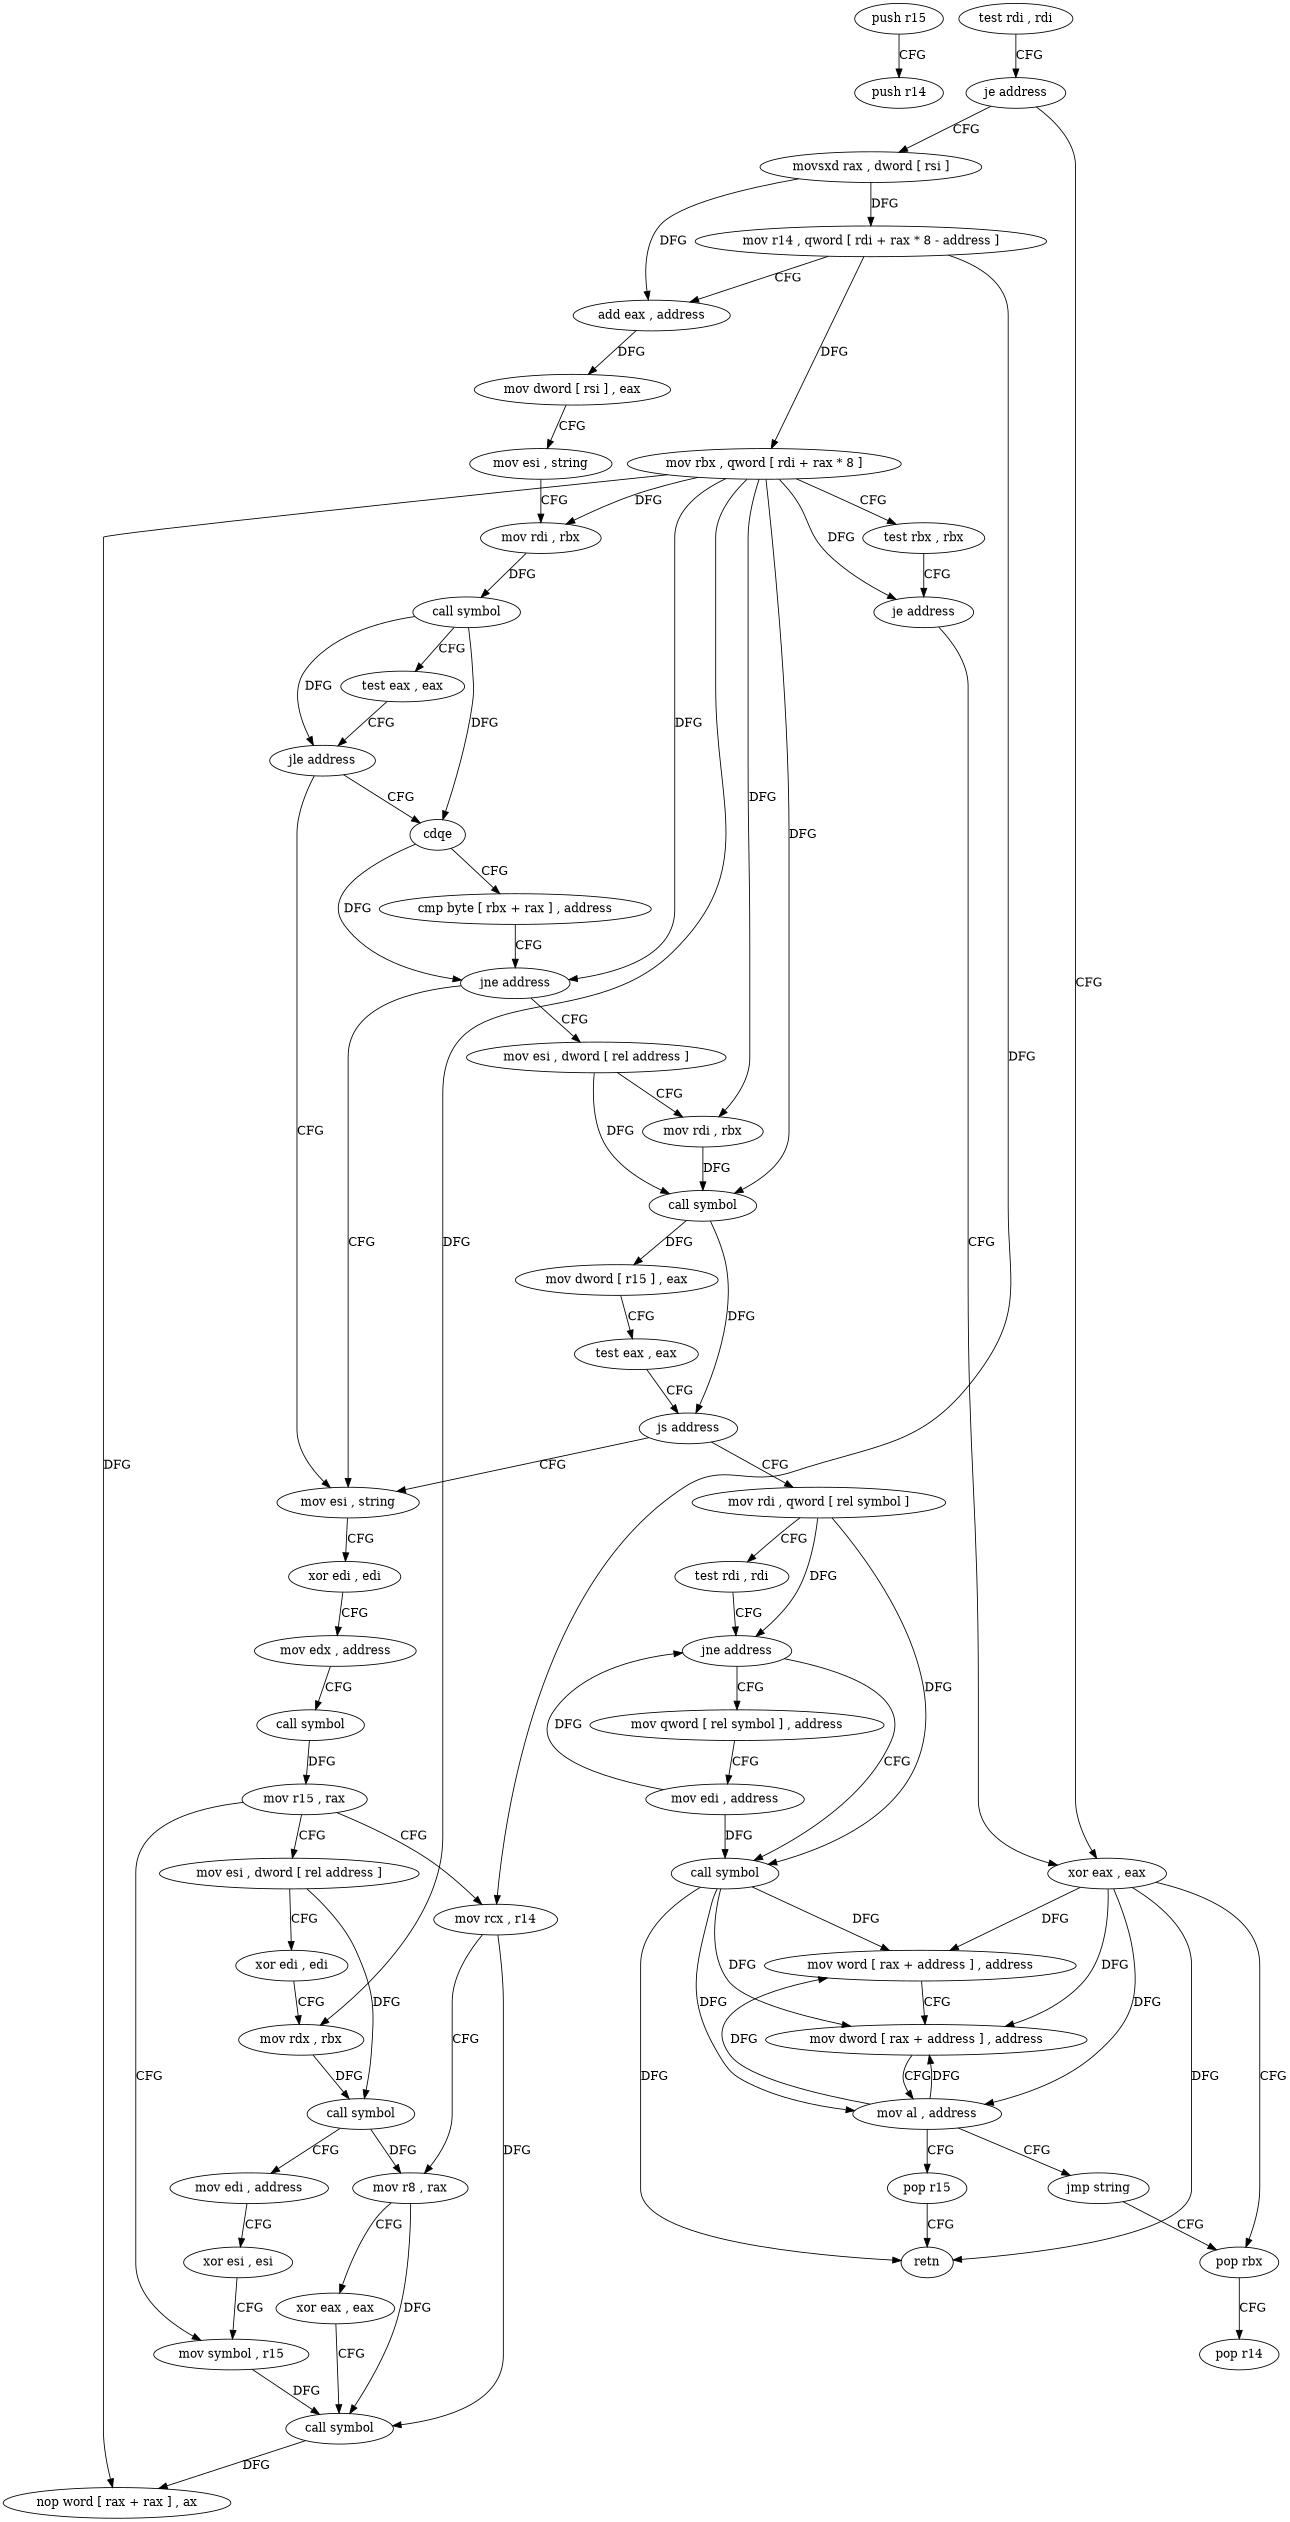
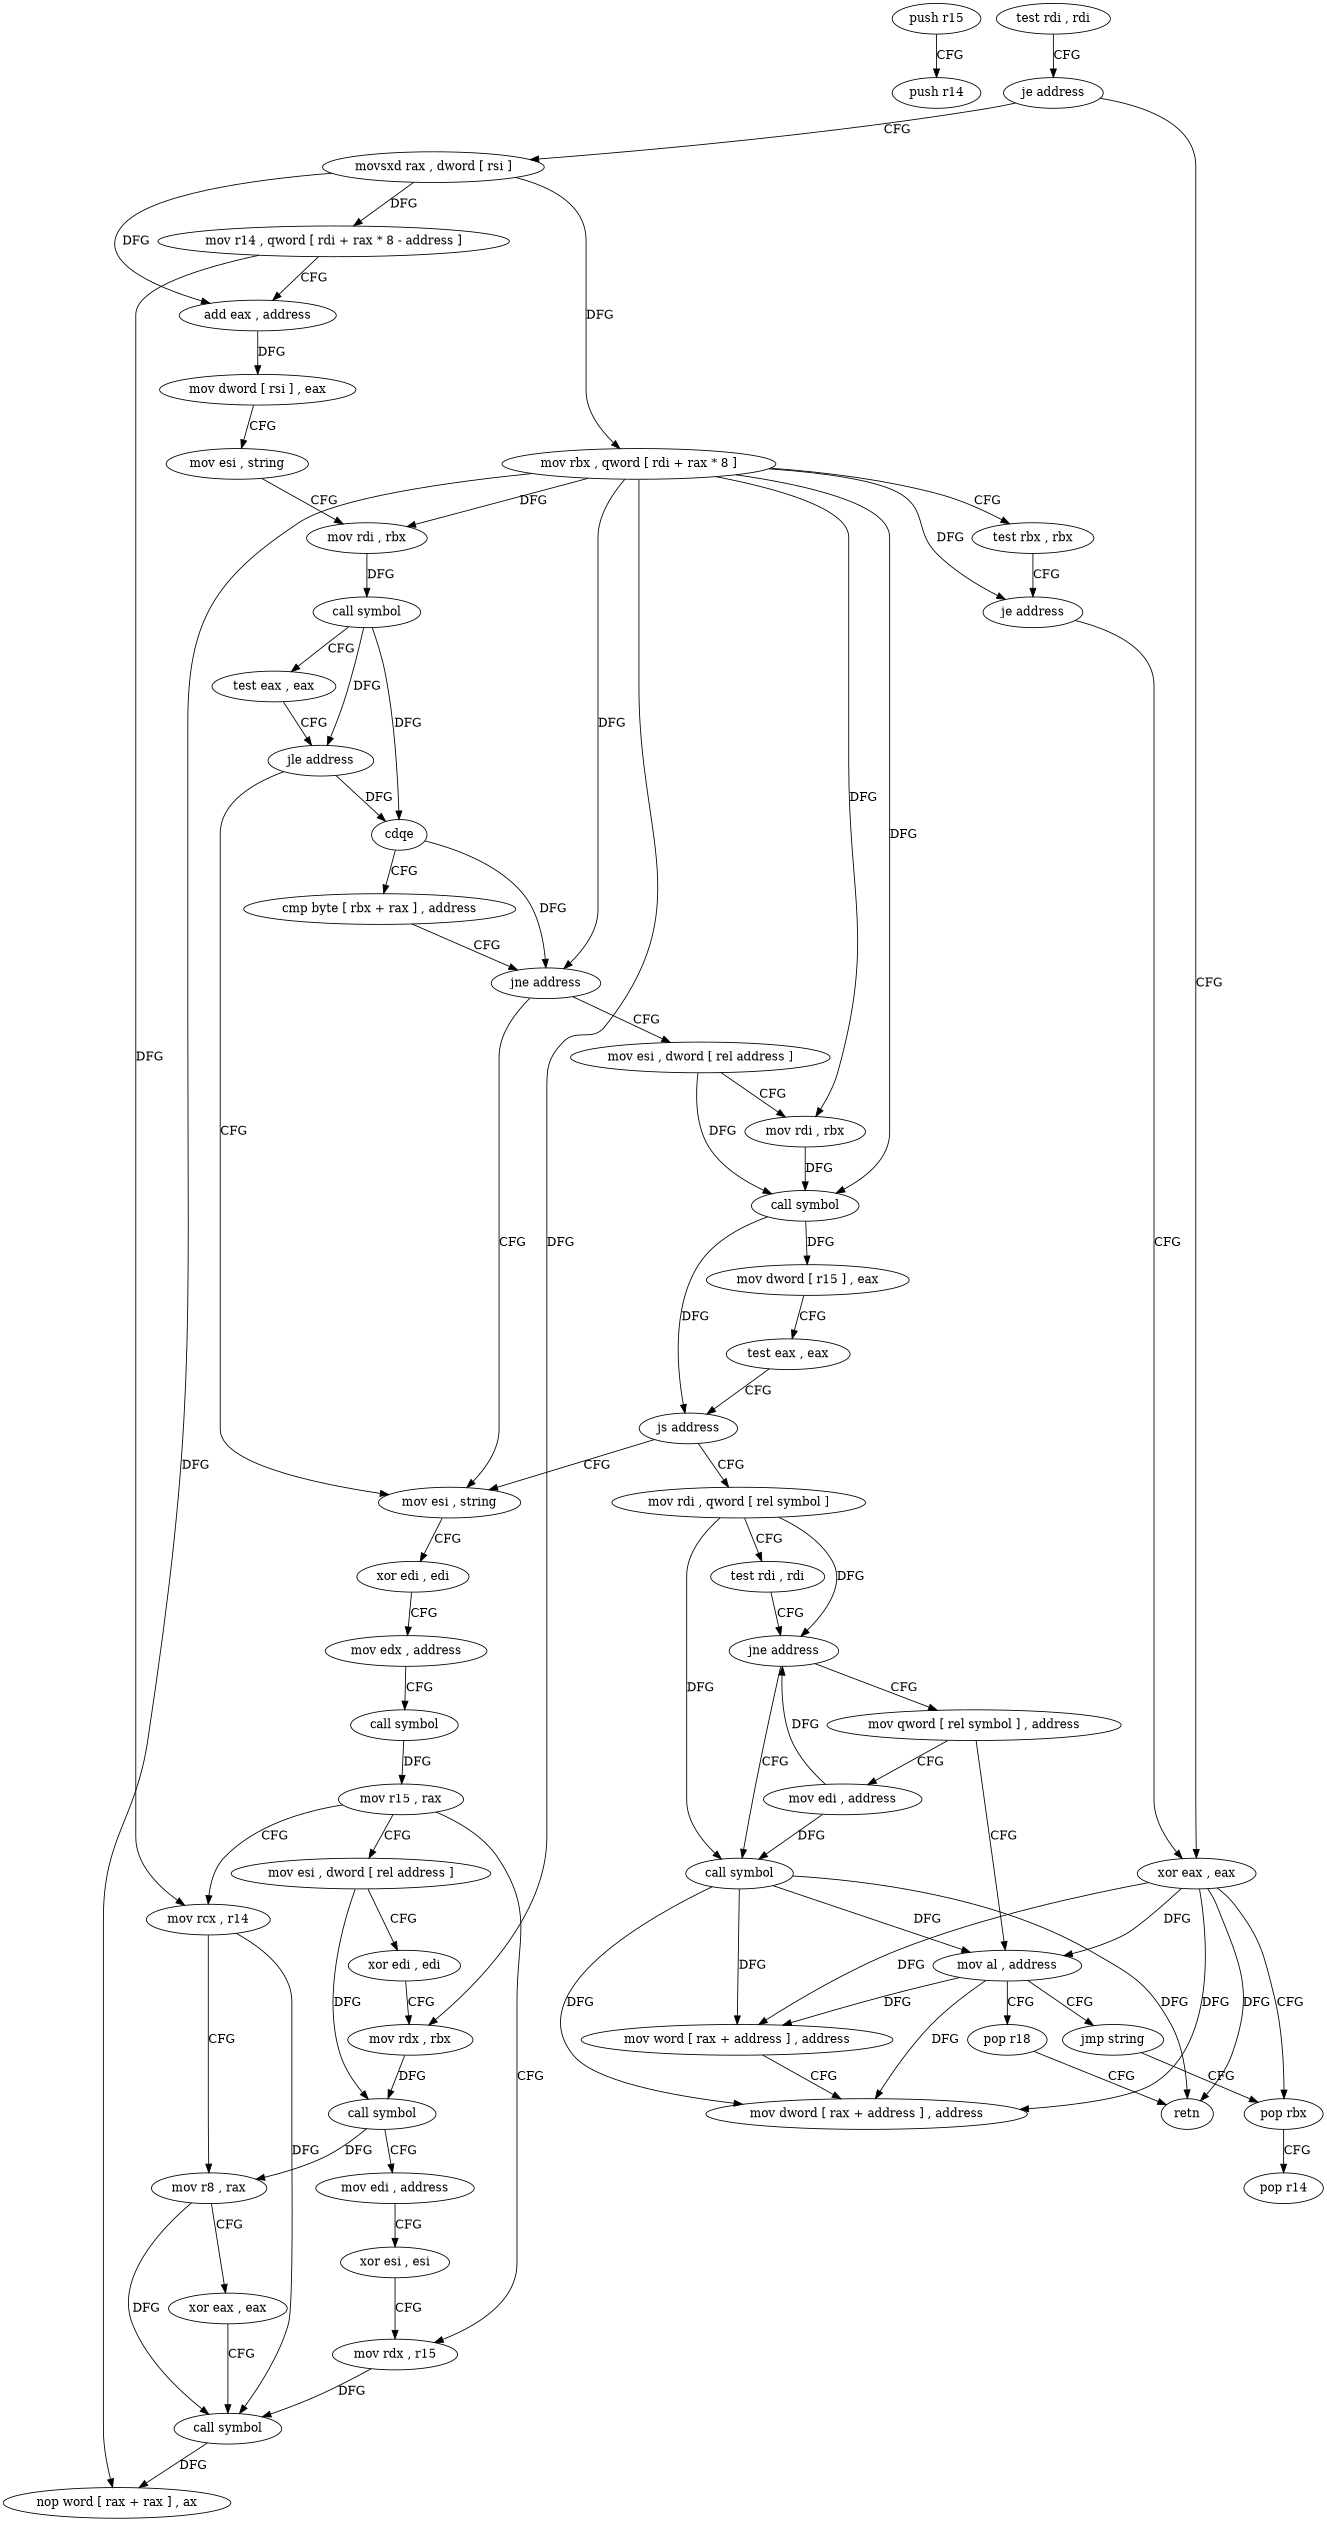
(819, 349) -> (586, 295)
(401, 798) -> (379, 798)
(903, 2073) -> (990, 1841)
(927, 2188) -> (1007, 2040)
(231, 2355) -> (395, 2355)
